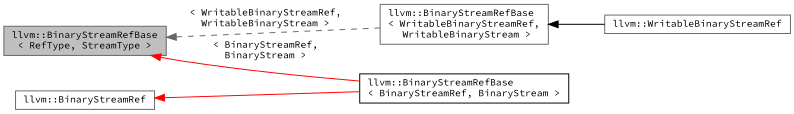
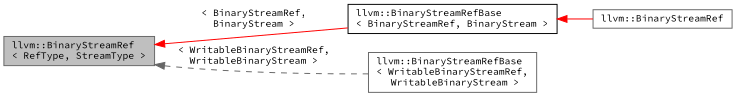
(698, 24) -> none
(85, 41) -> (79, 51)
(262, 95) -> (580, 19)
